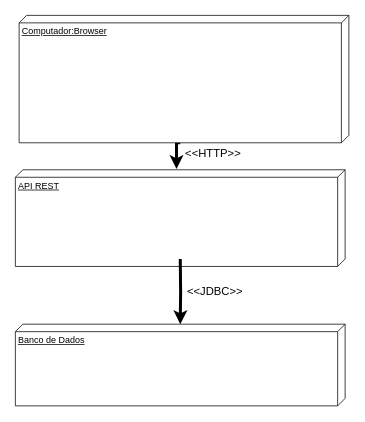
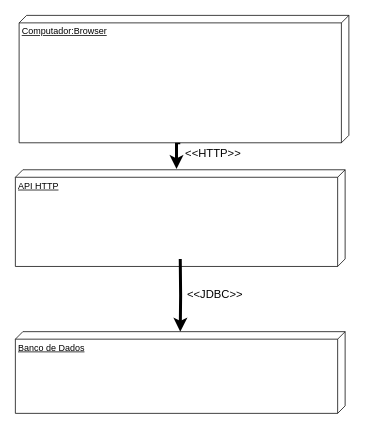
(37, 187) -> (37, 187)
(180, 365) -> (180, 373)
